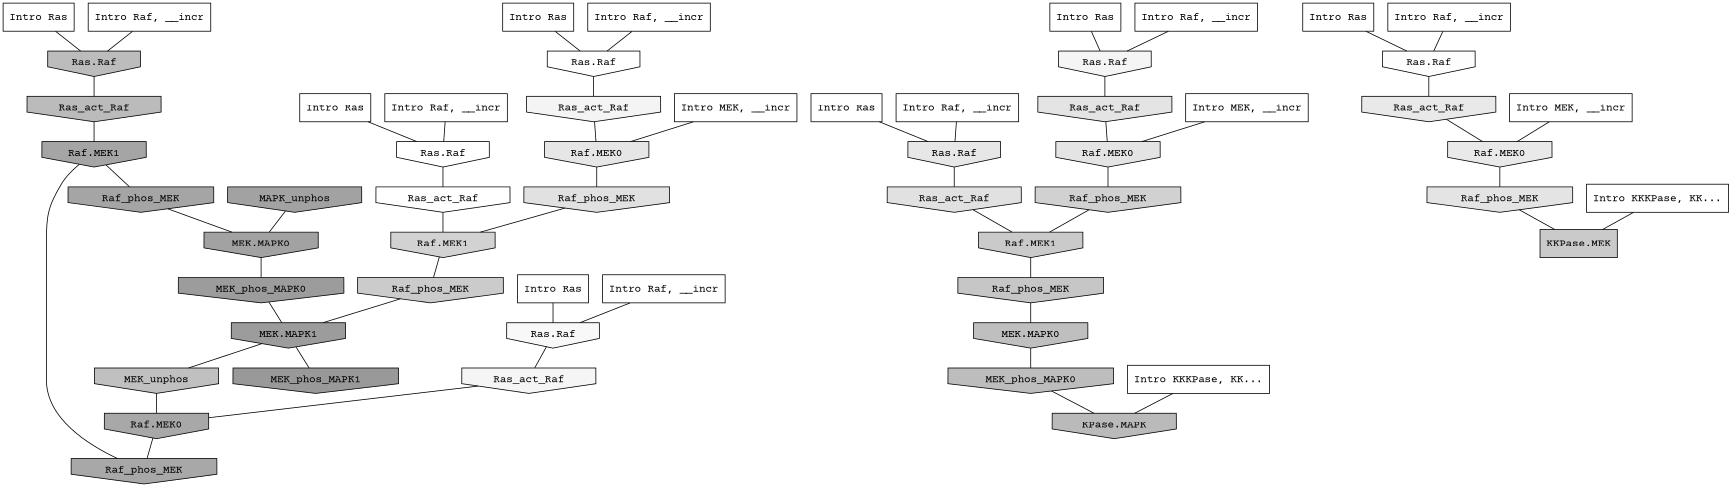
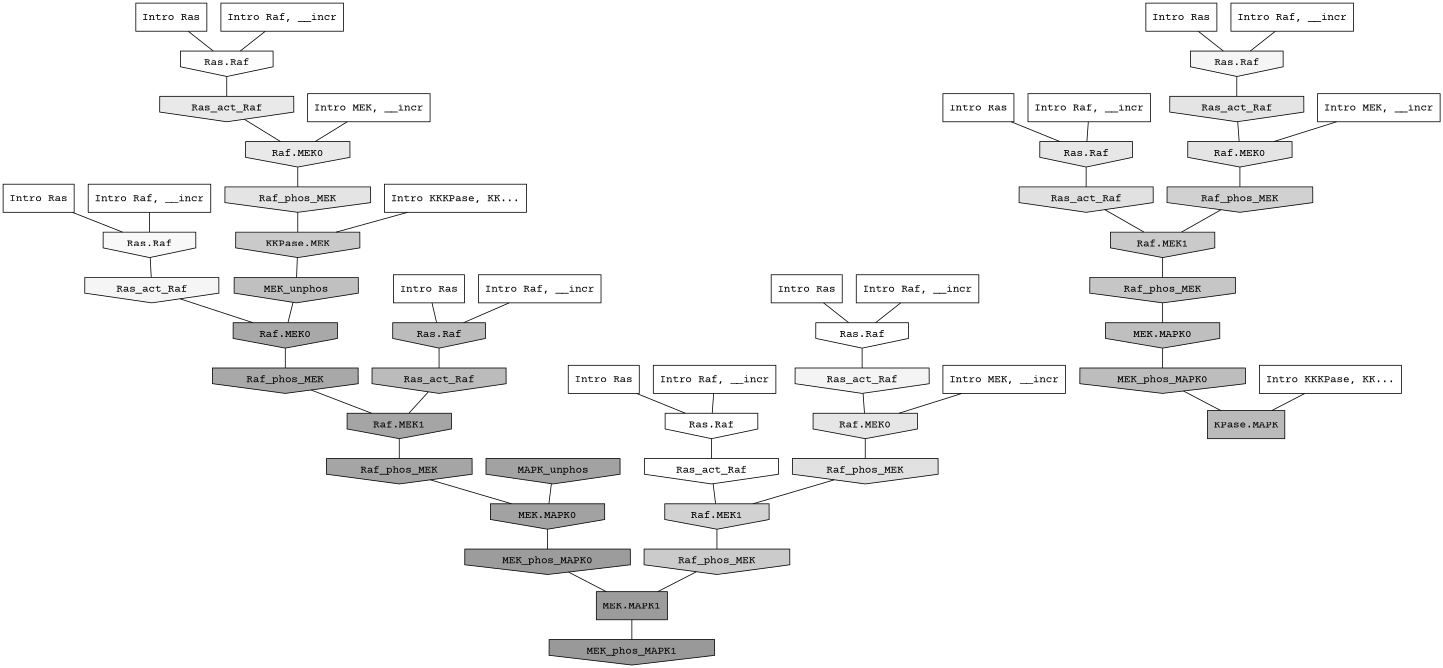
(1579, 244) -> (298, 244)
(288, 334) -> (632, 606)
(225, 356) -> (297, 268)
(1114, 425) -> (1246, 425)
